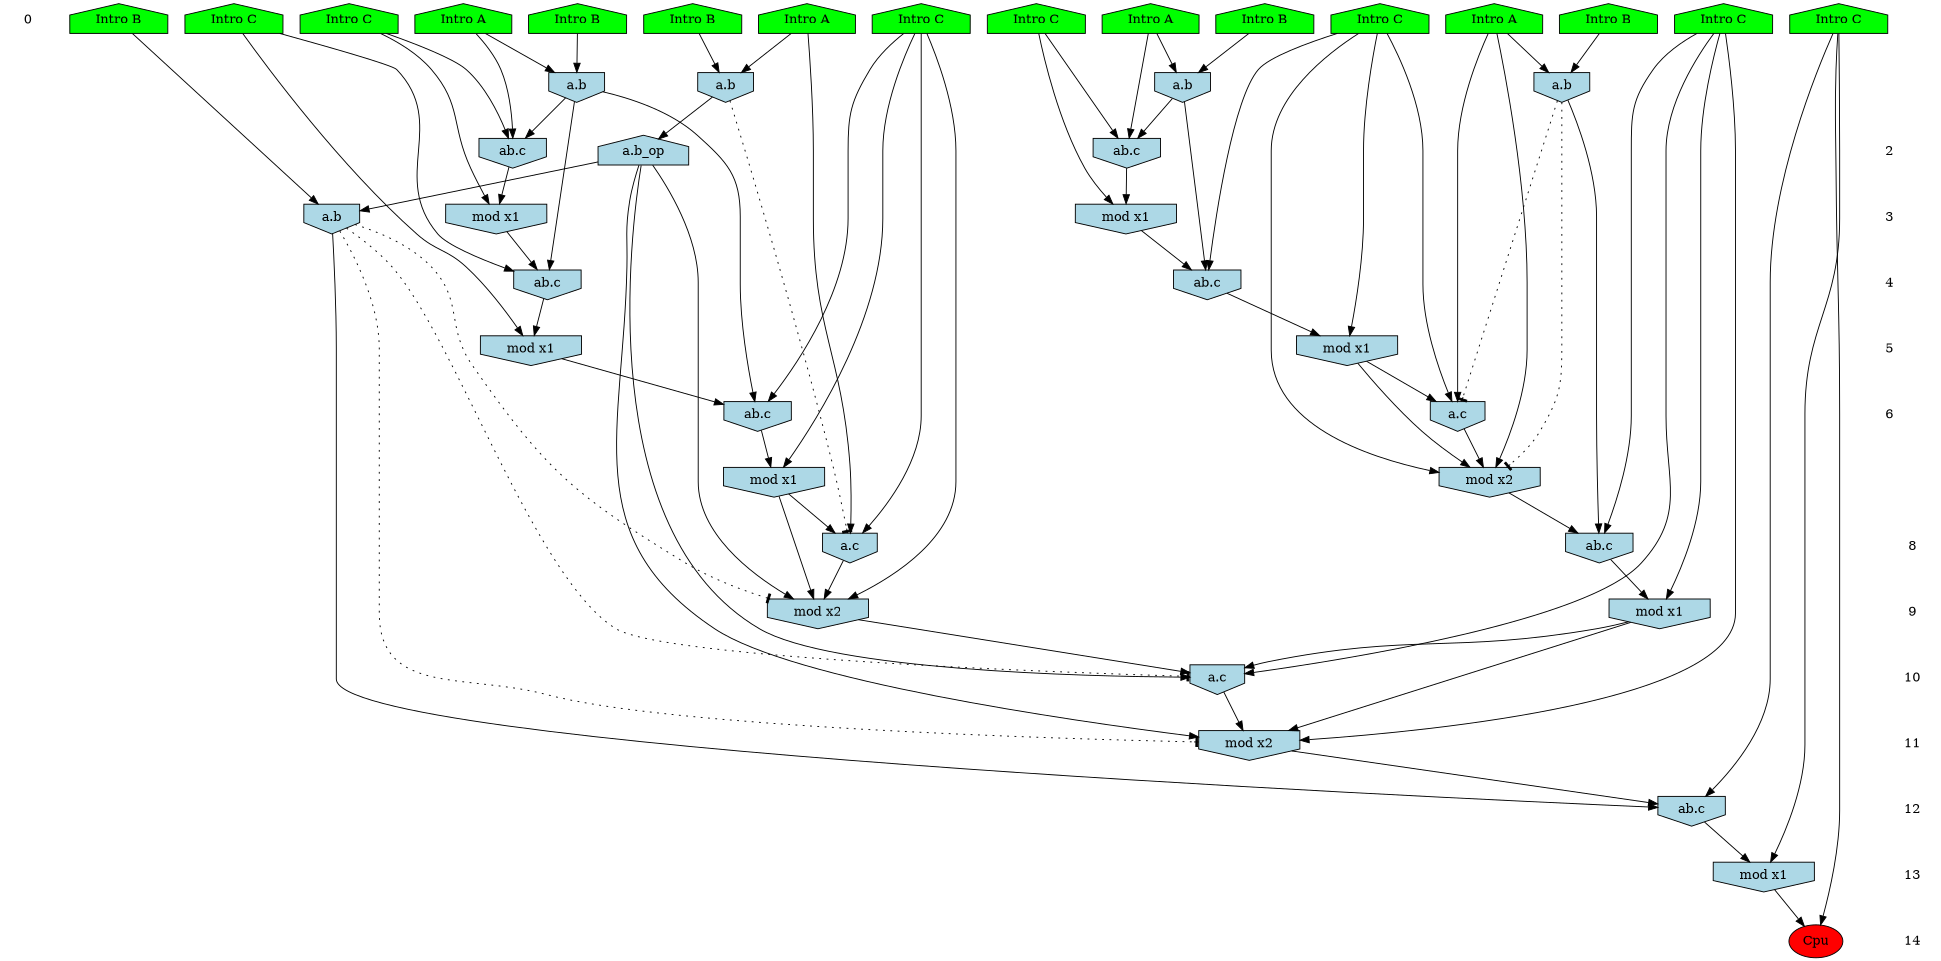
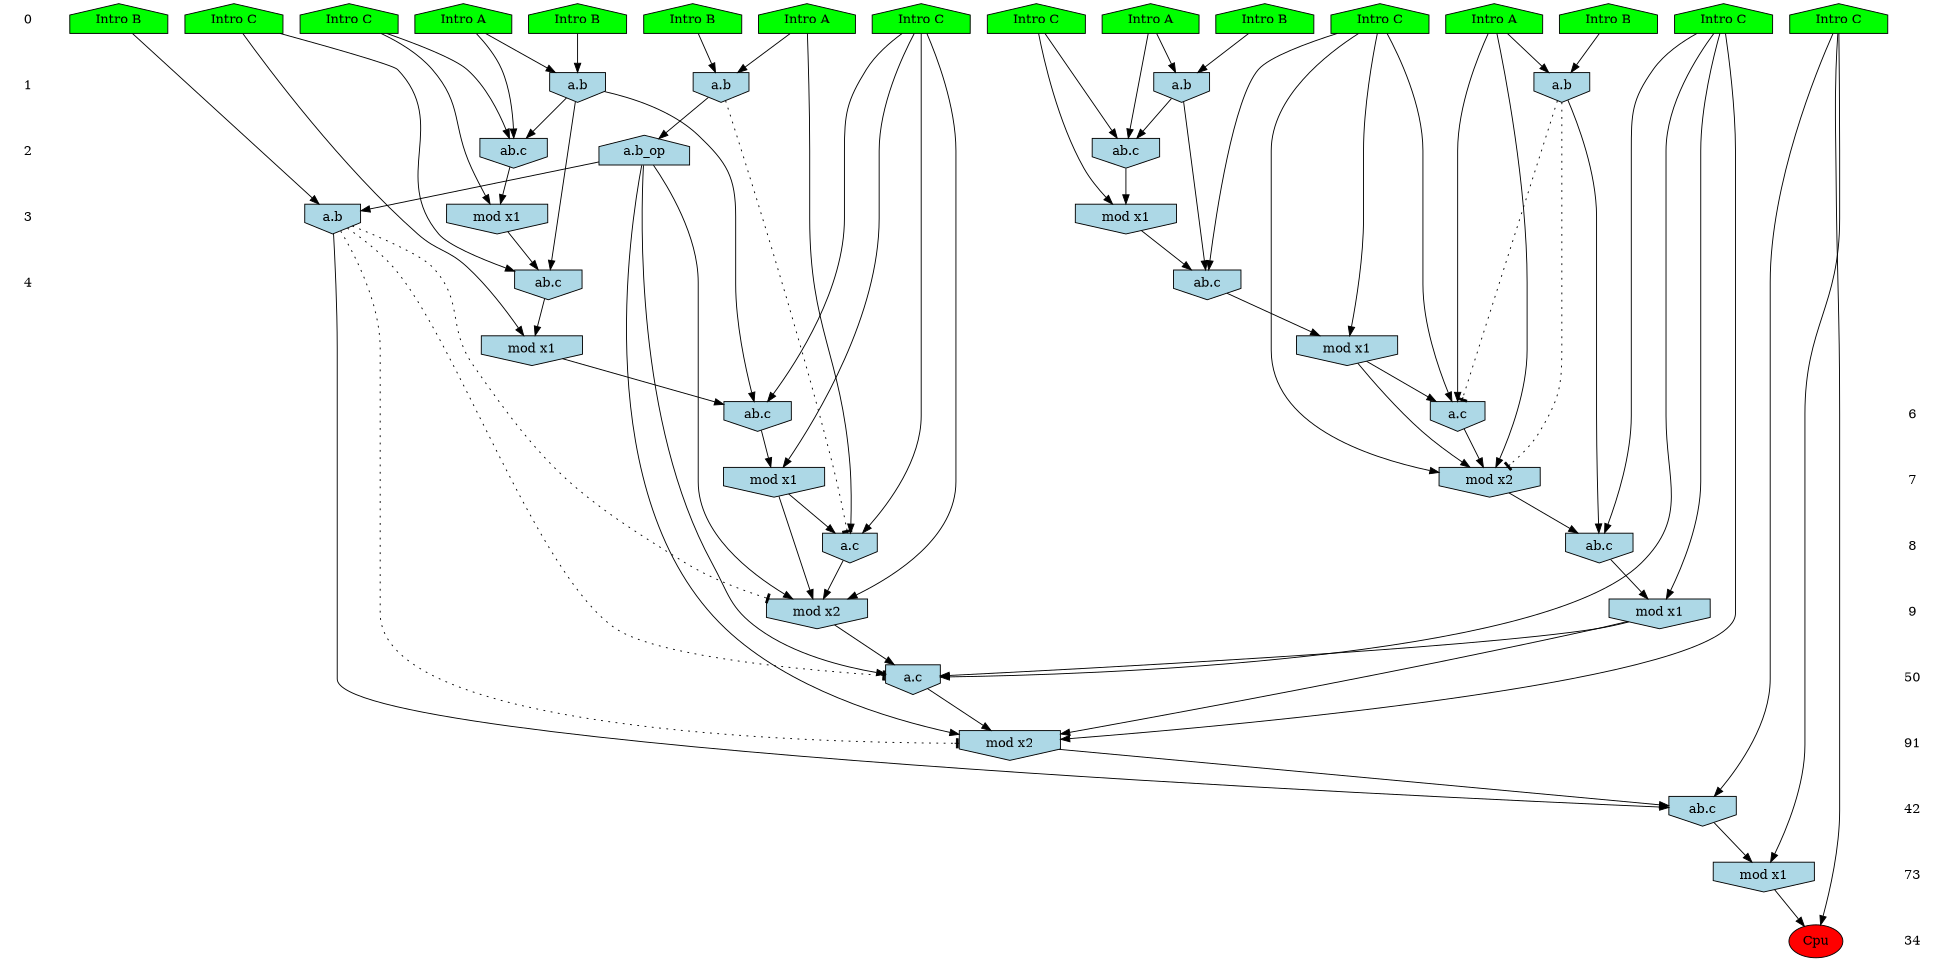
none -> (28, 86)
(1890, 349) -> none
none -> (1913, 481)
(1913, 678) -> (1913, 678)
(1913, 744) -> (1913, 744)
(1913, 810) -> (1913, 810)
(1913, 876) -> (1913, 876)
(1913, 941) -> (1913, 941)
